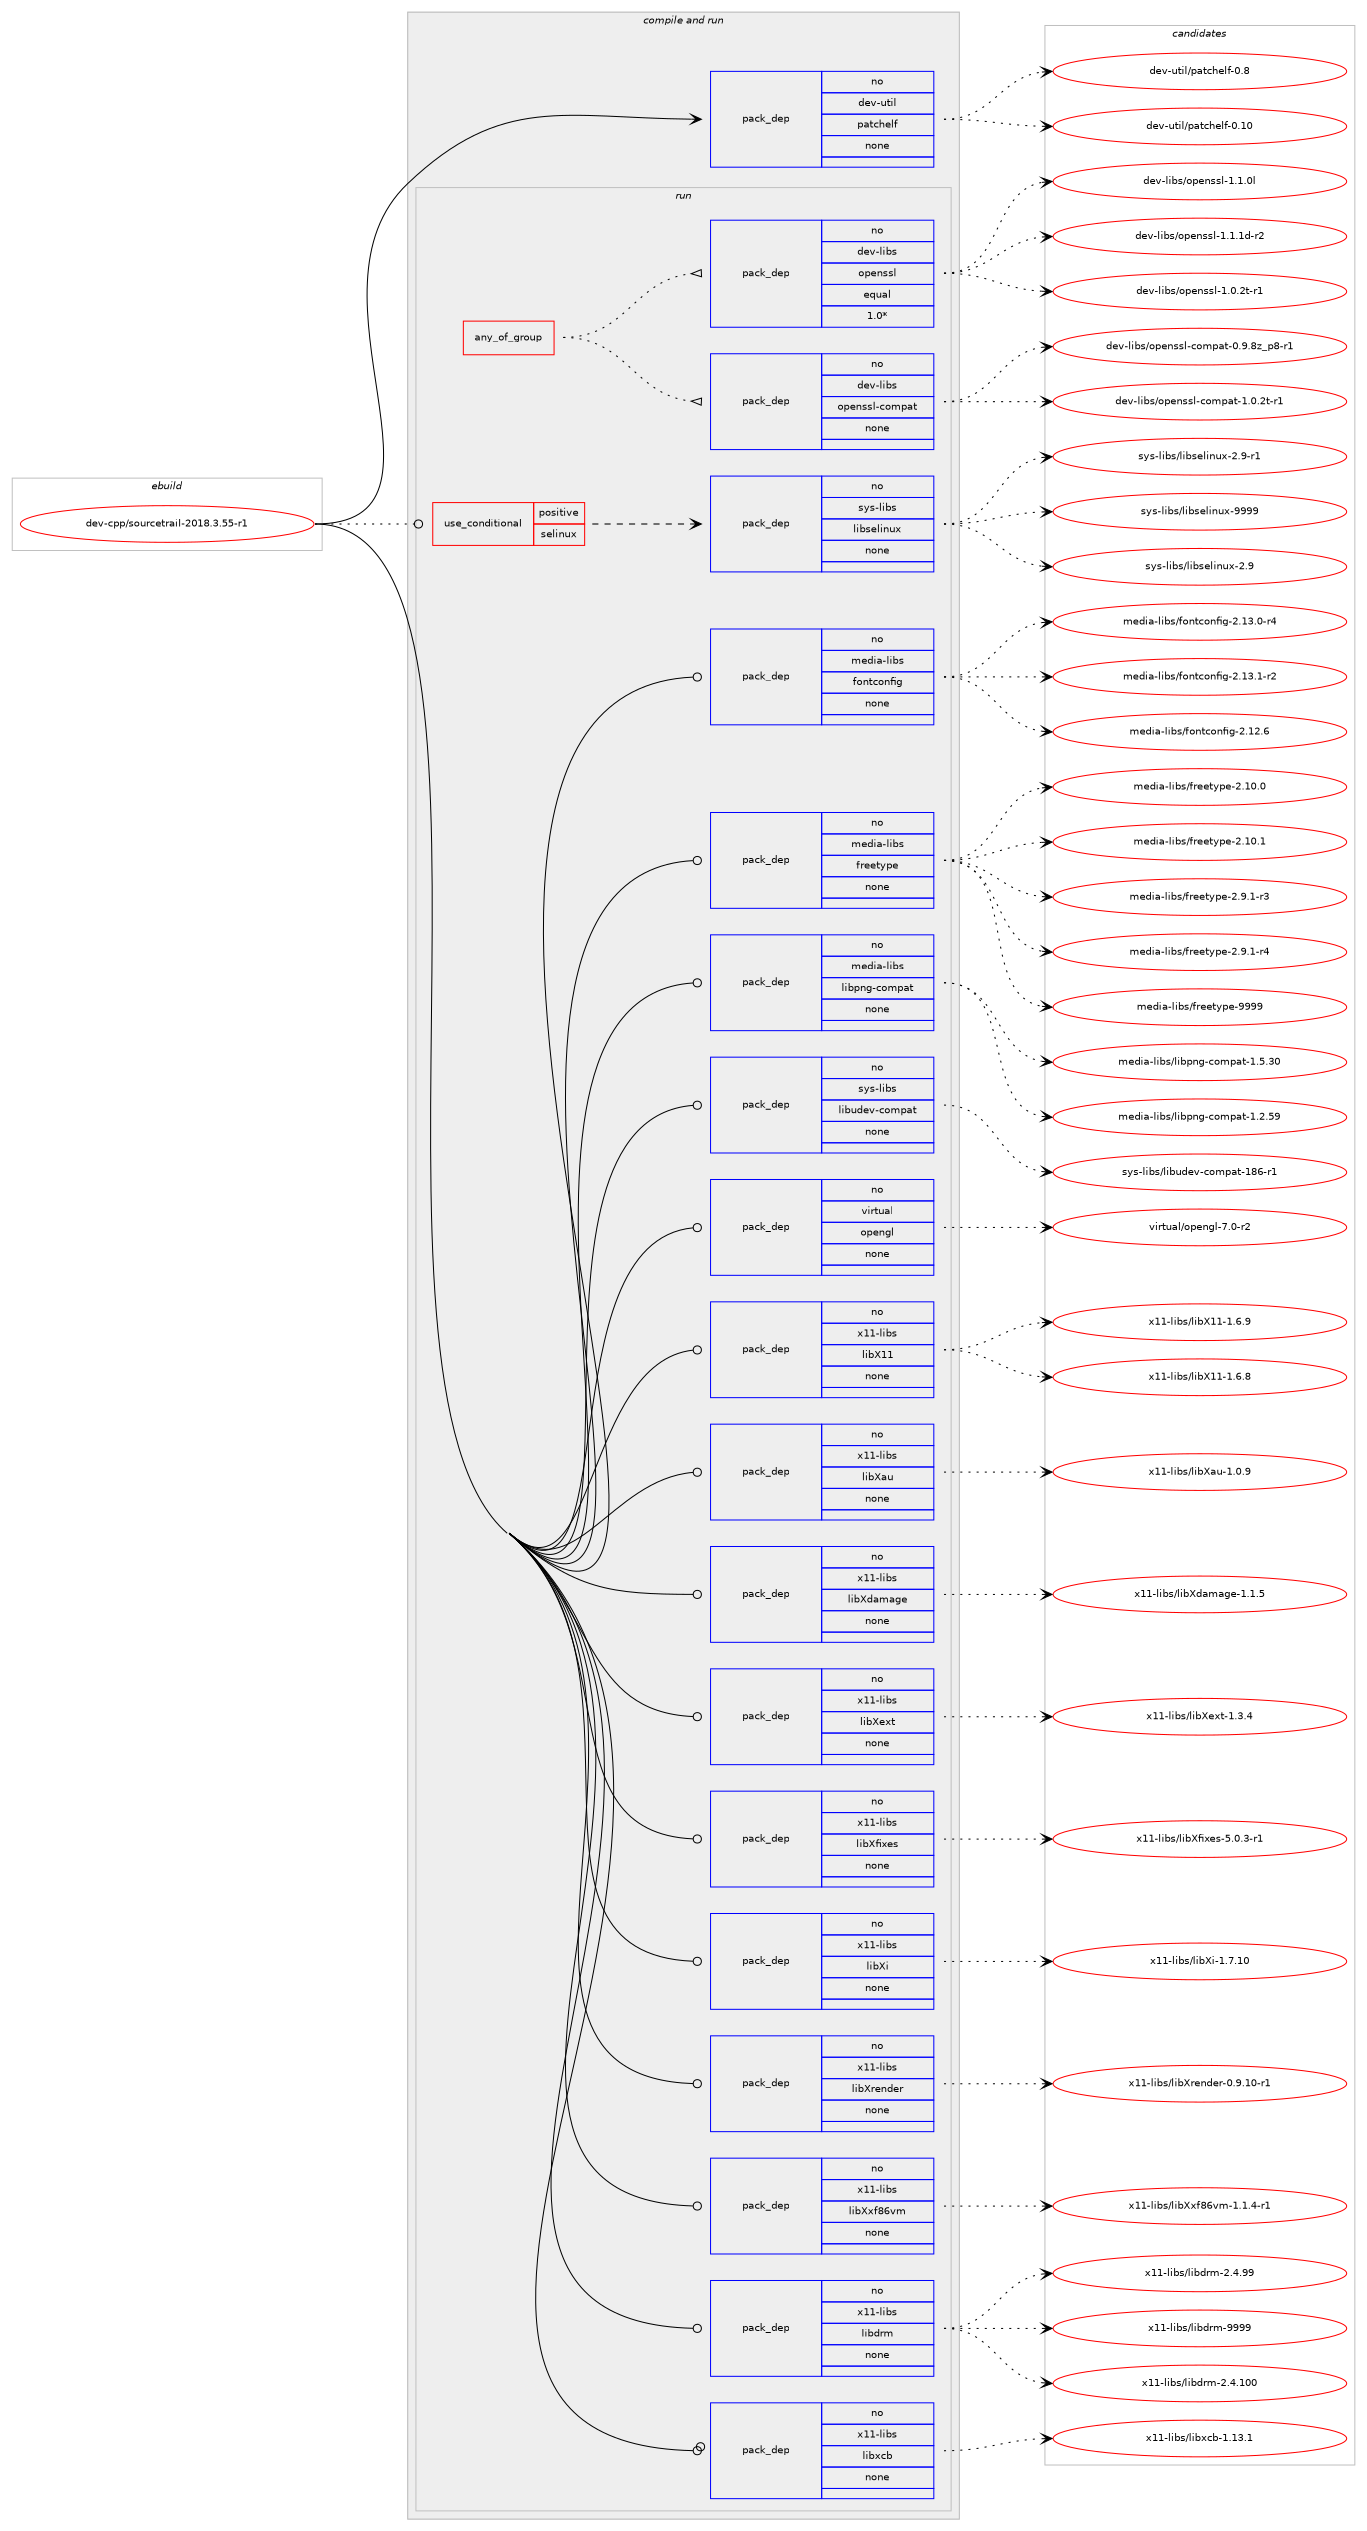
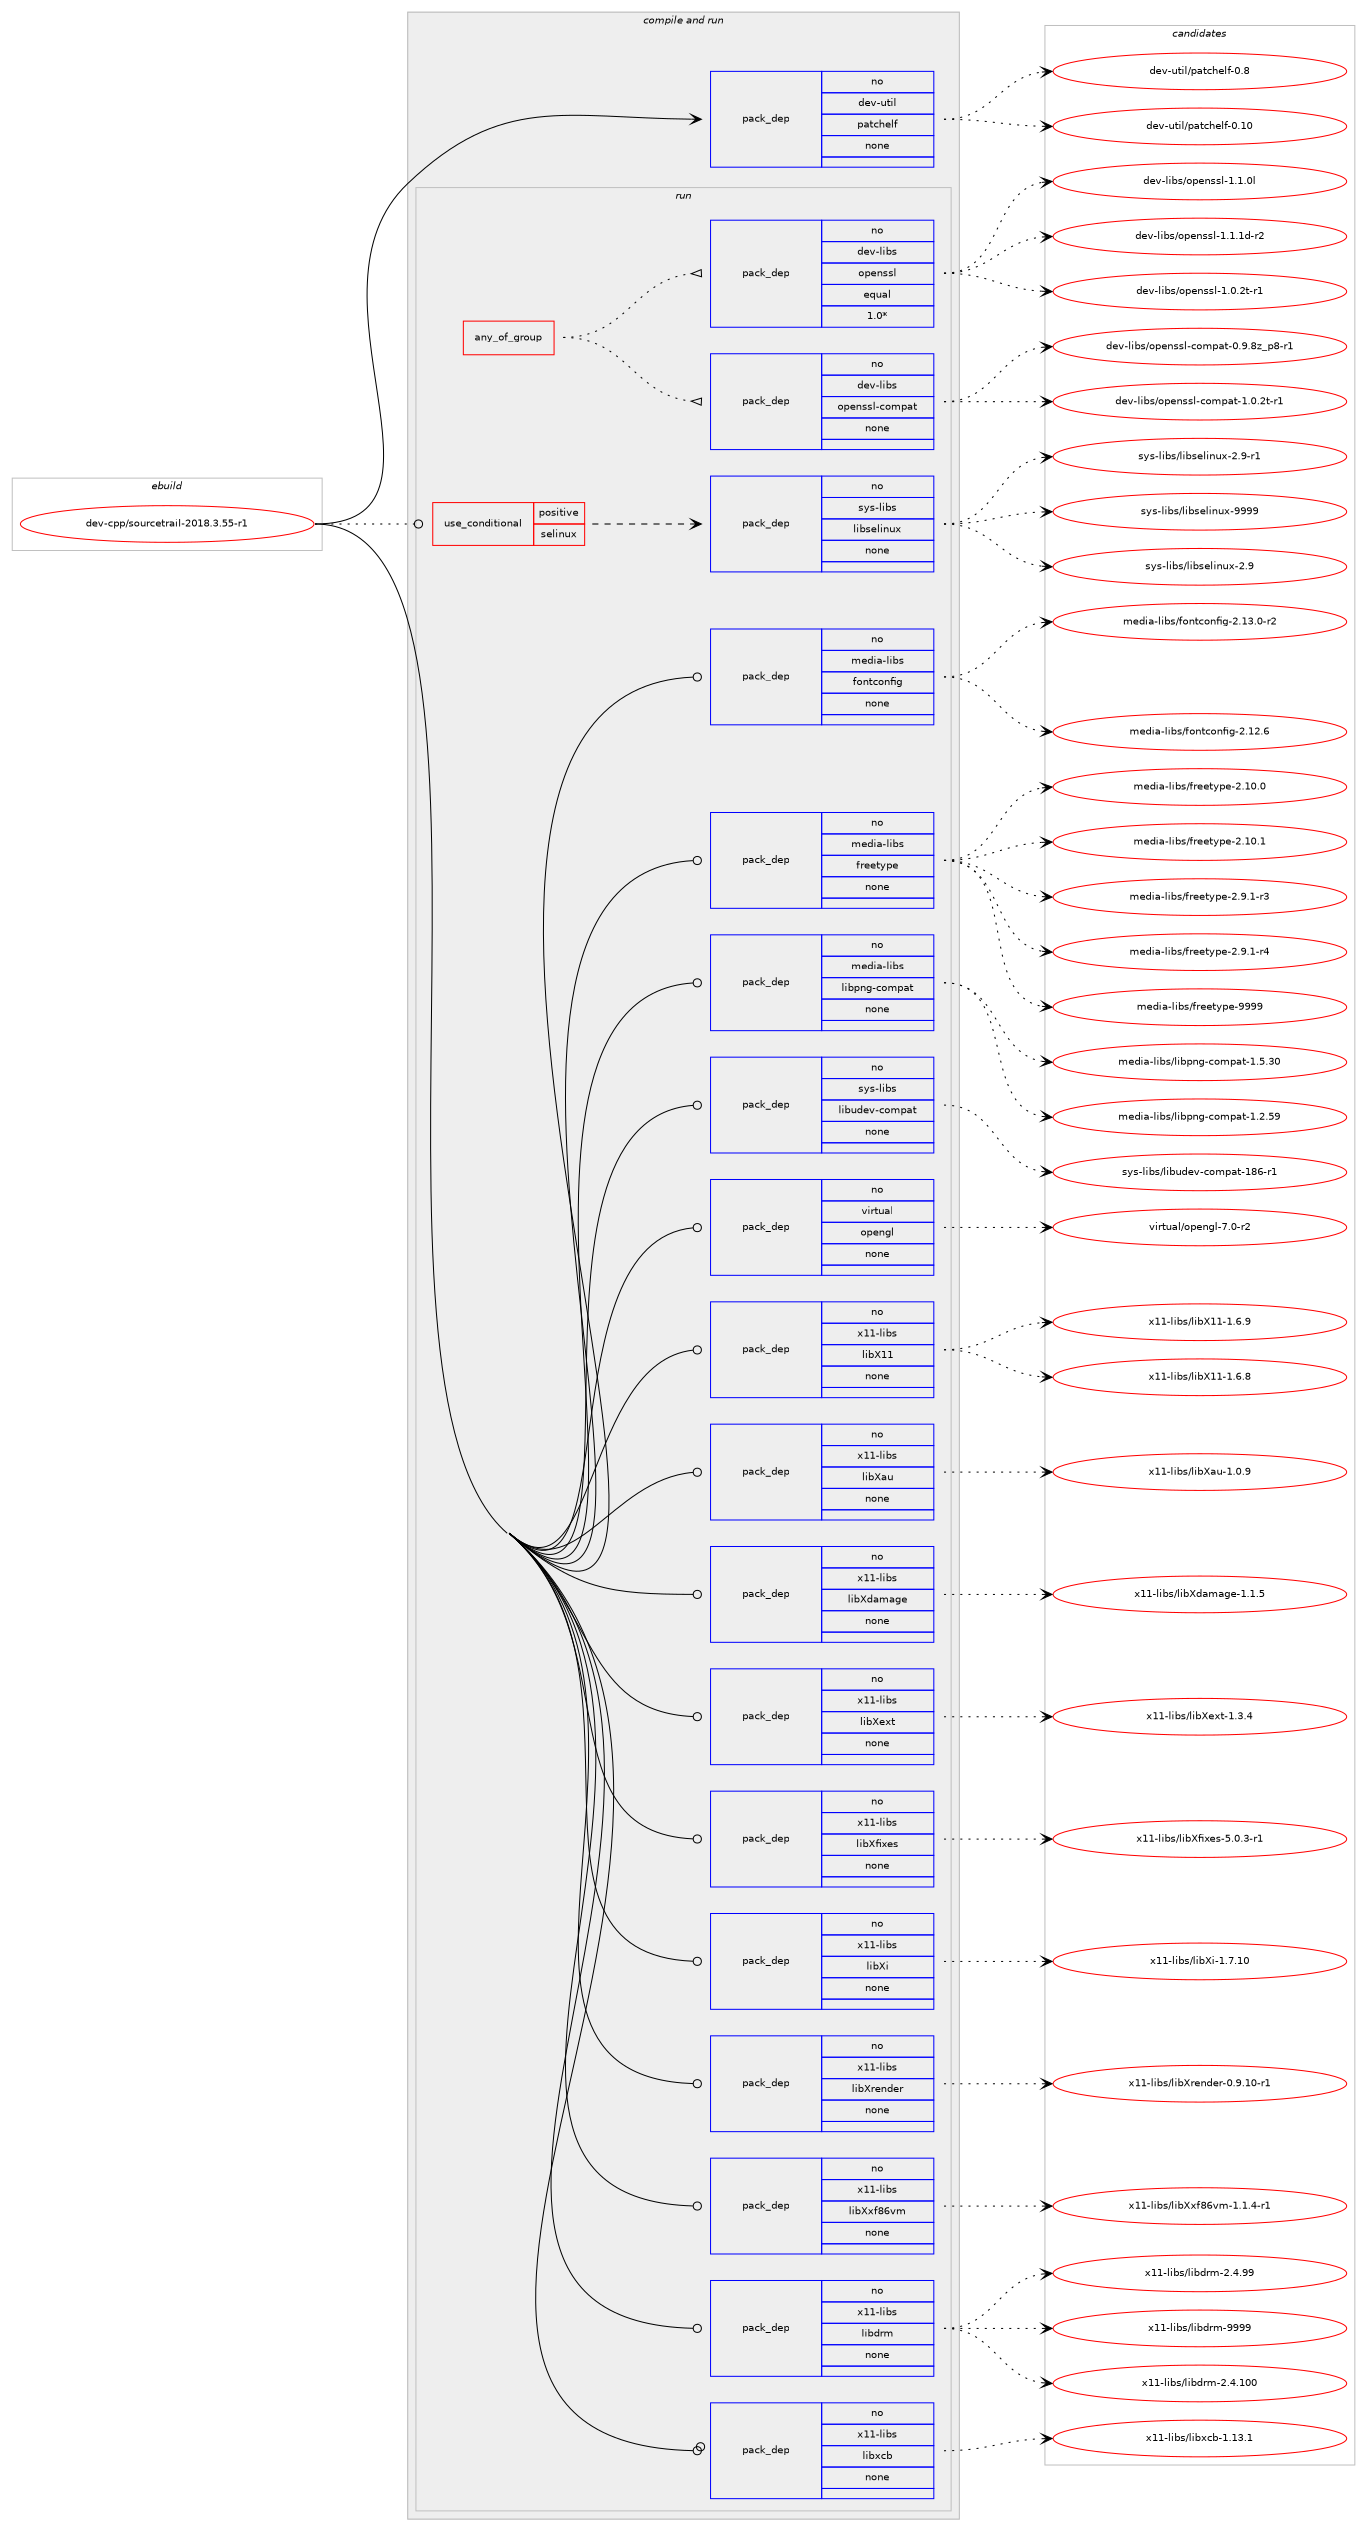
(1200, 622) -> (1200, 622)
(1200, 677) -> none
